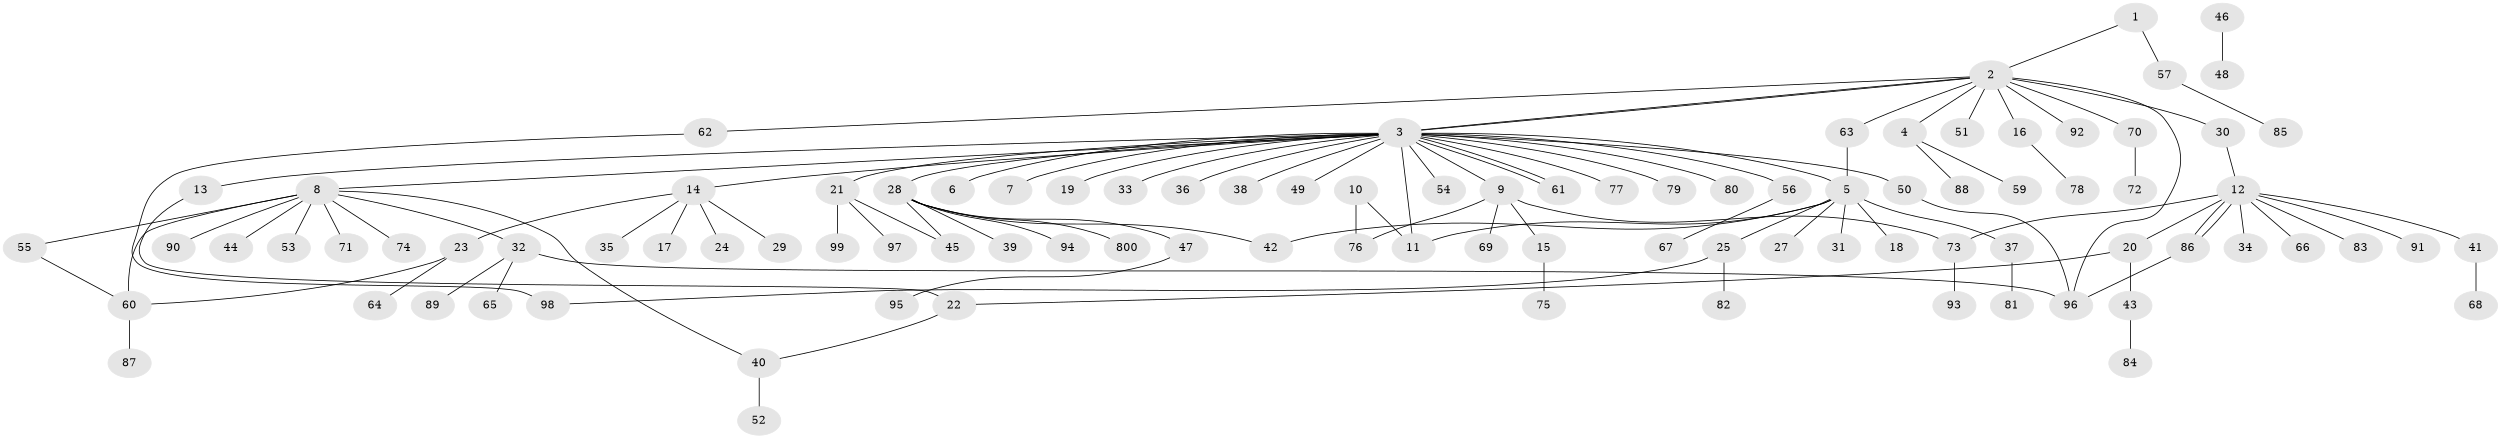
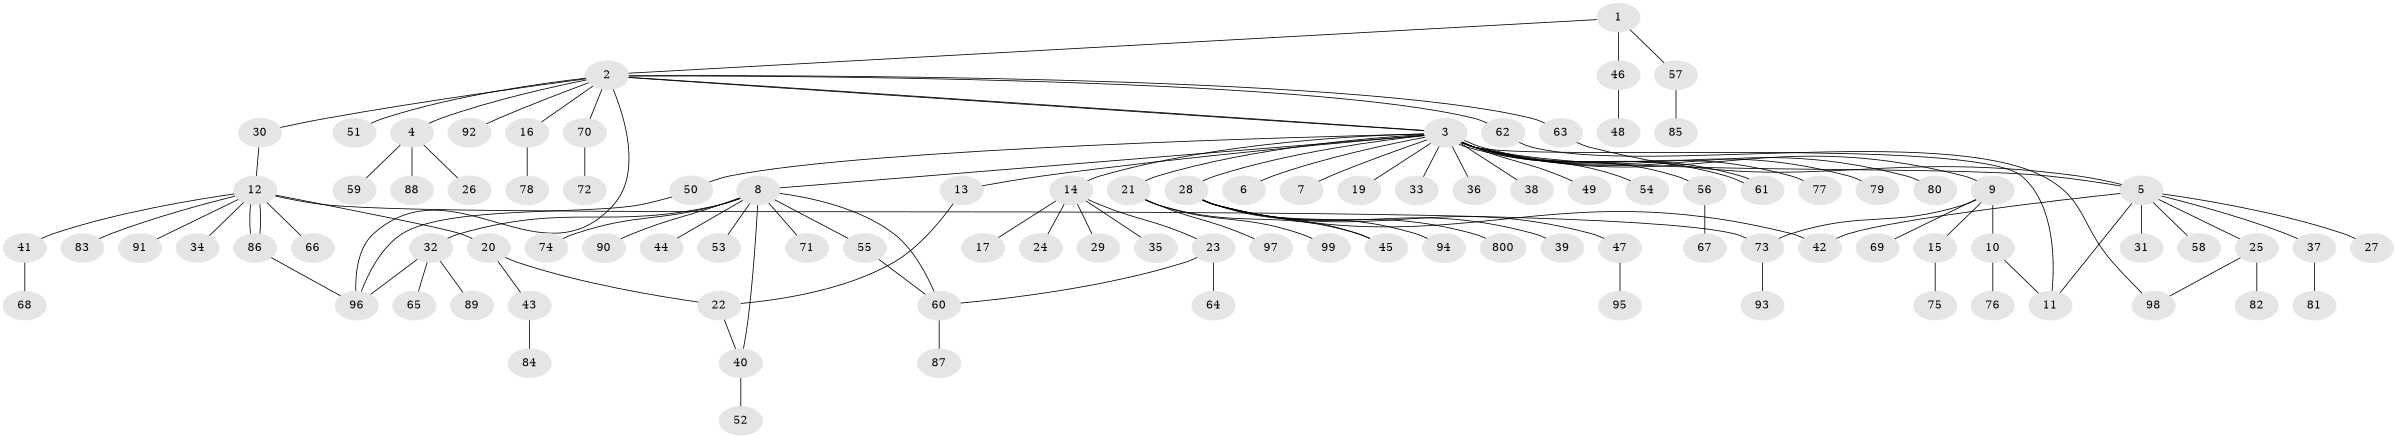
none -> (1618, 46)
none -> (470, 190)
(1429, 219) -> (1993, 219)
(1897, 248) -> (2199, 248)
